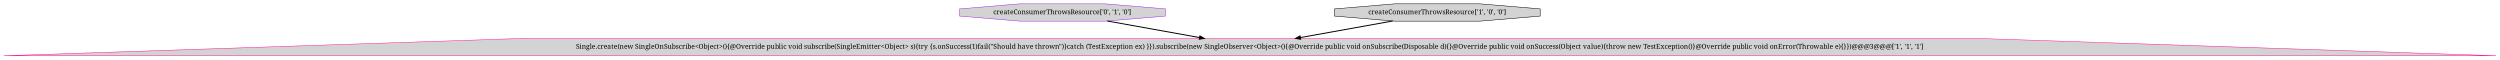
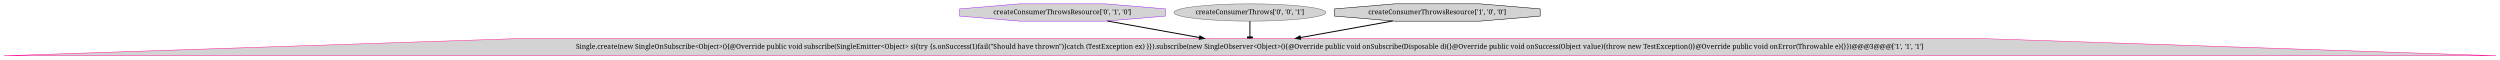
none -> (1250, 12)
